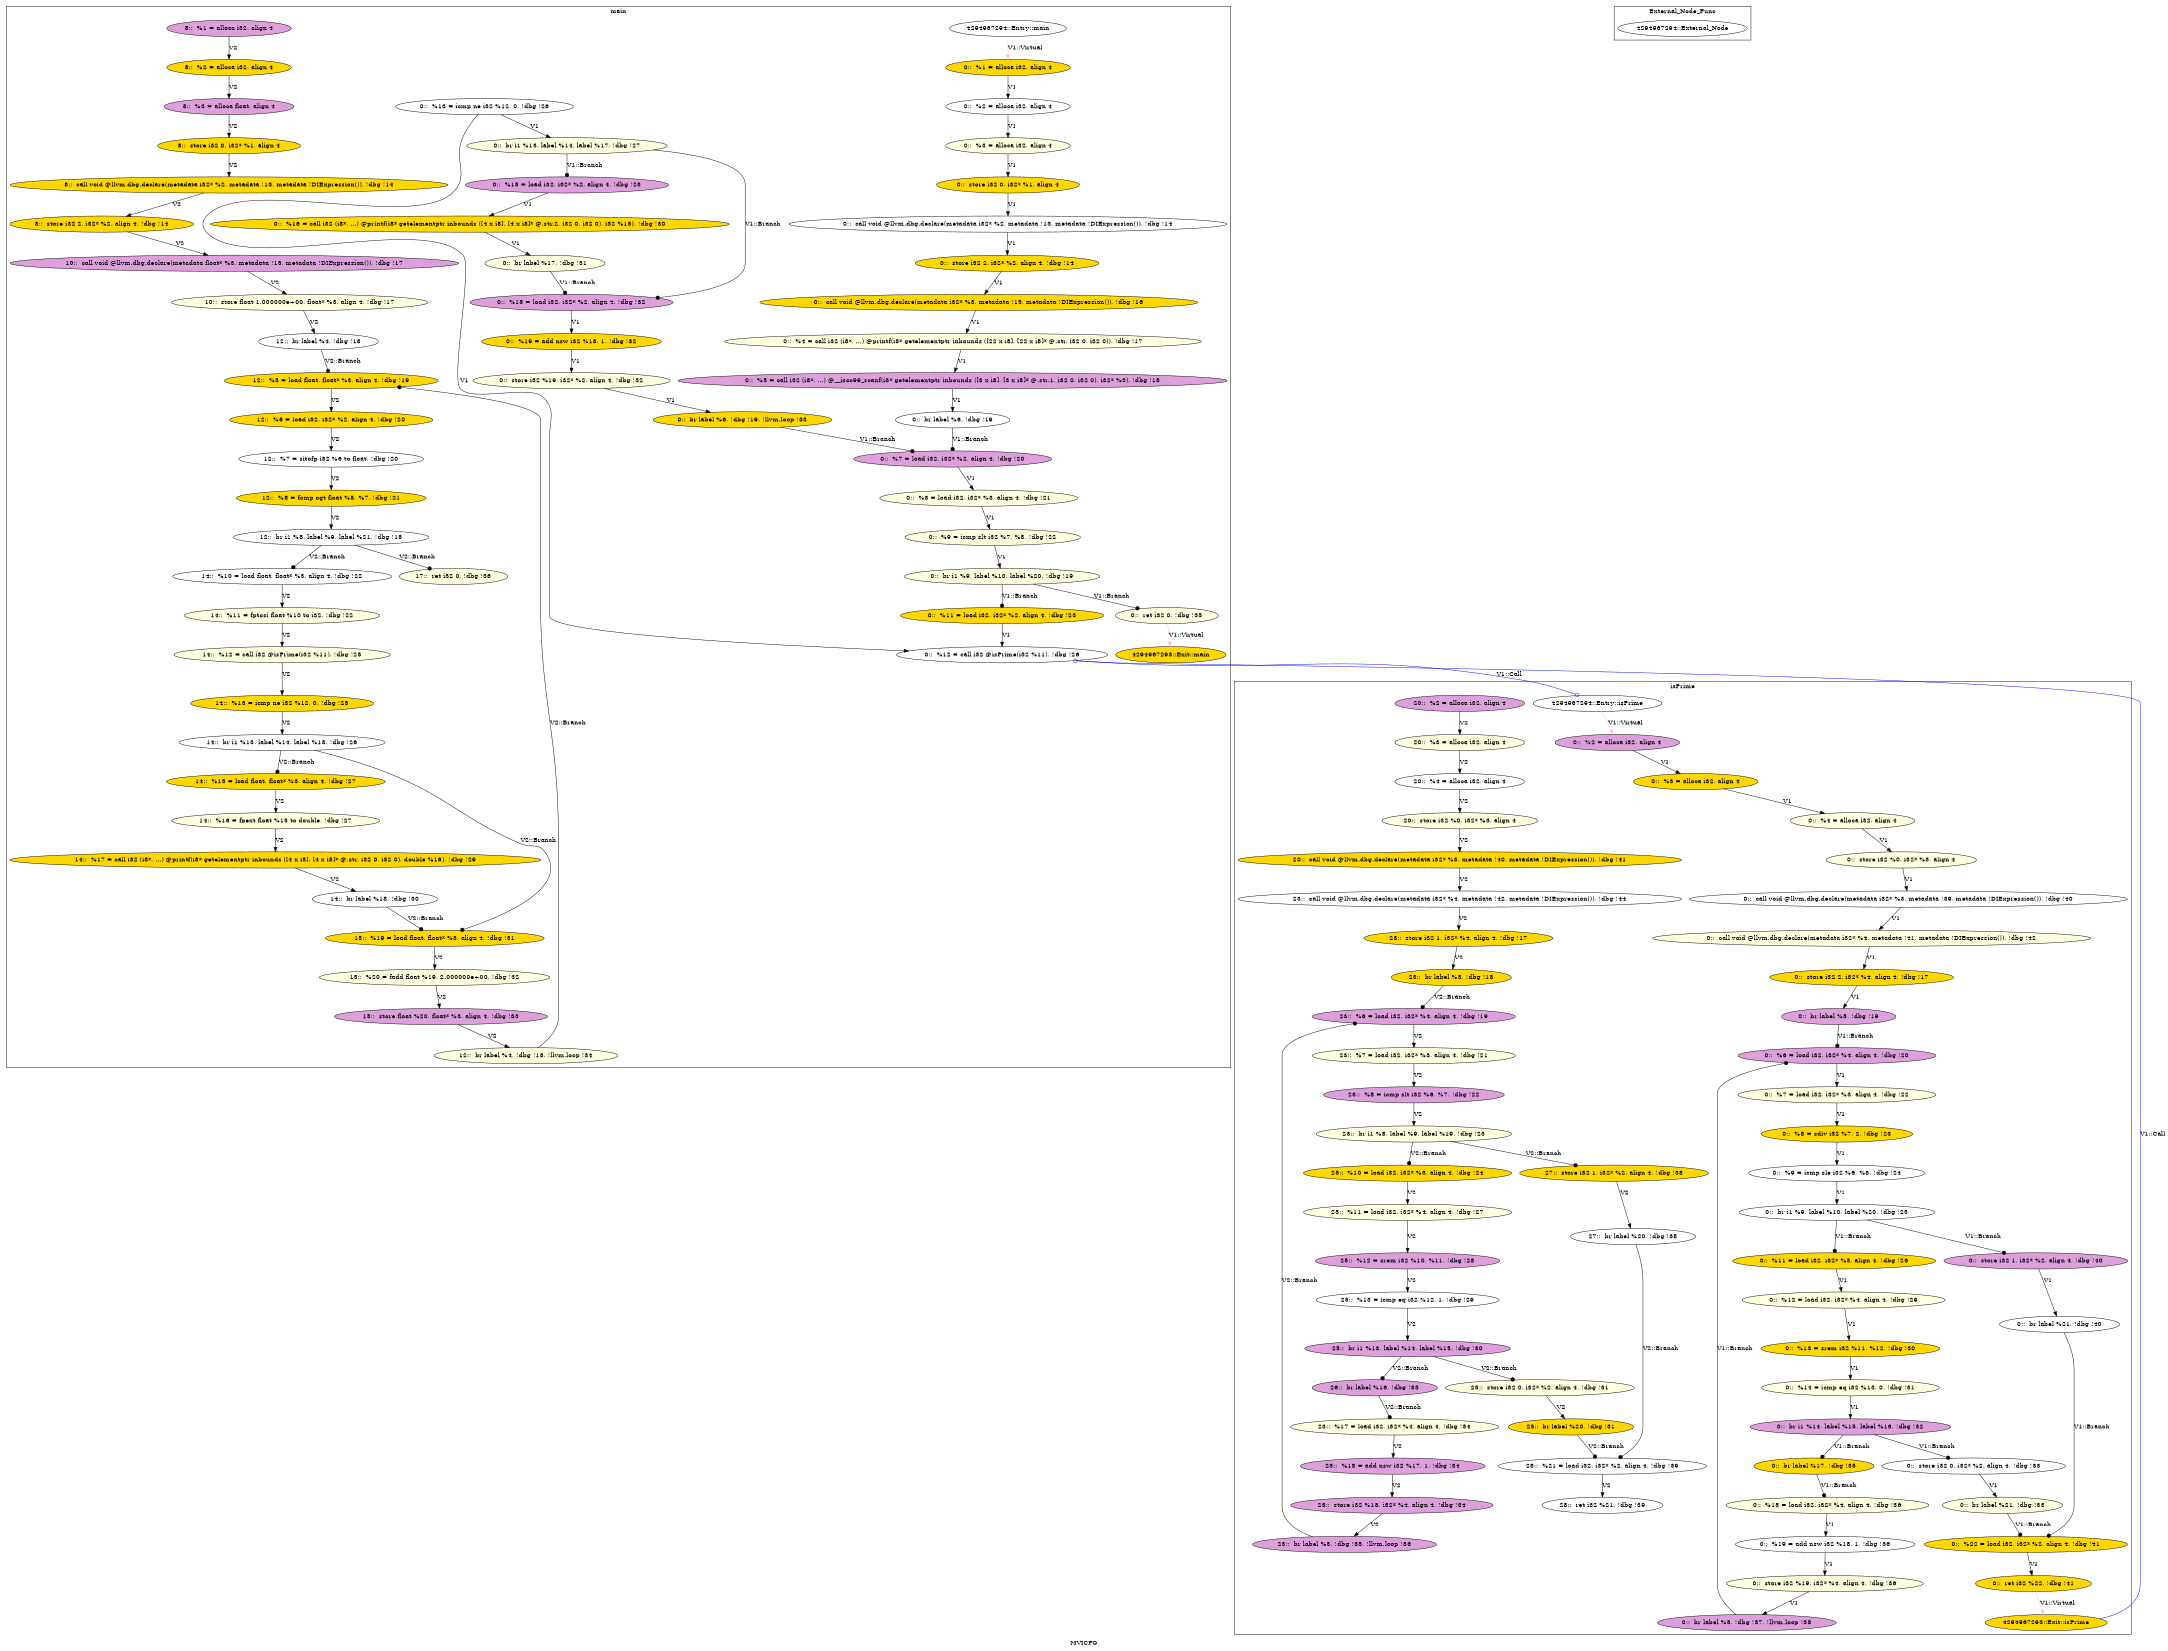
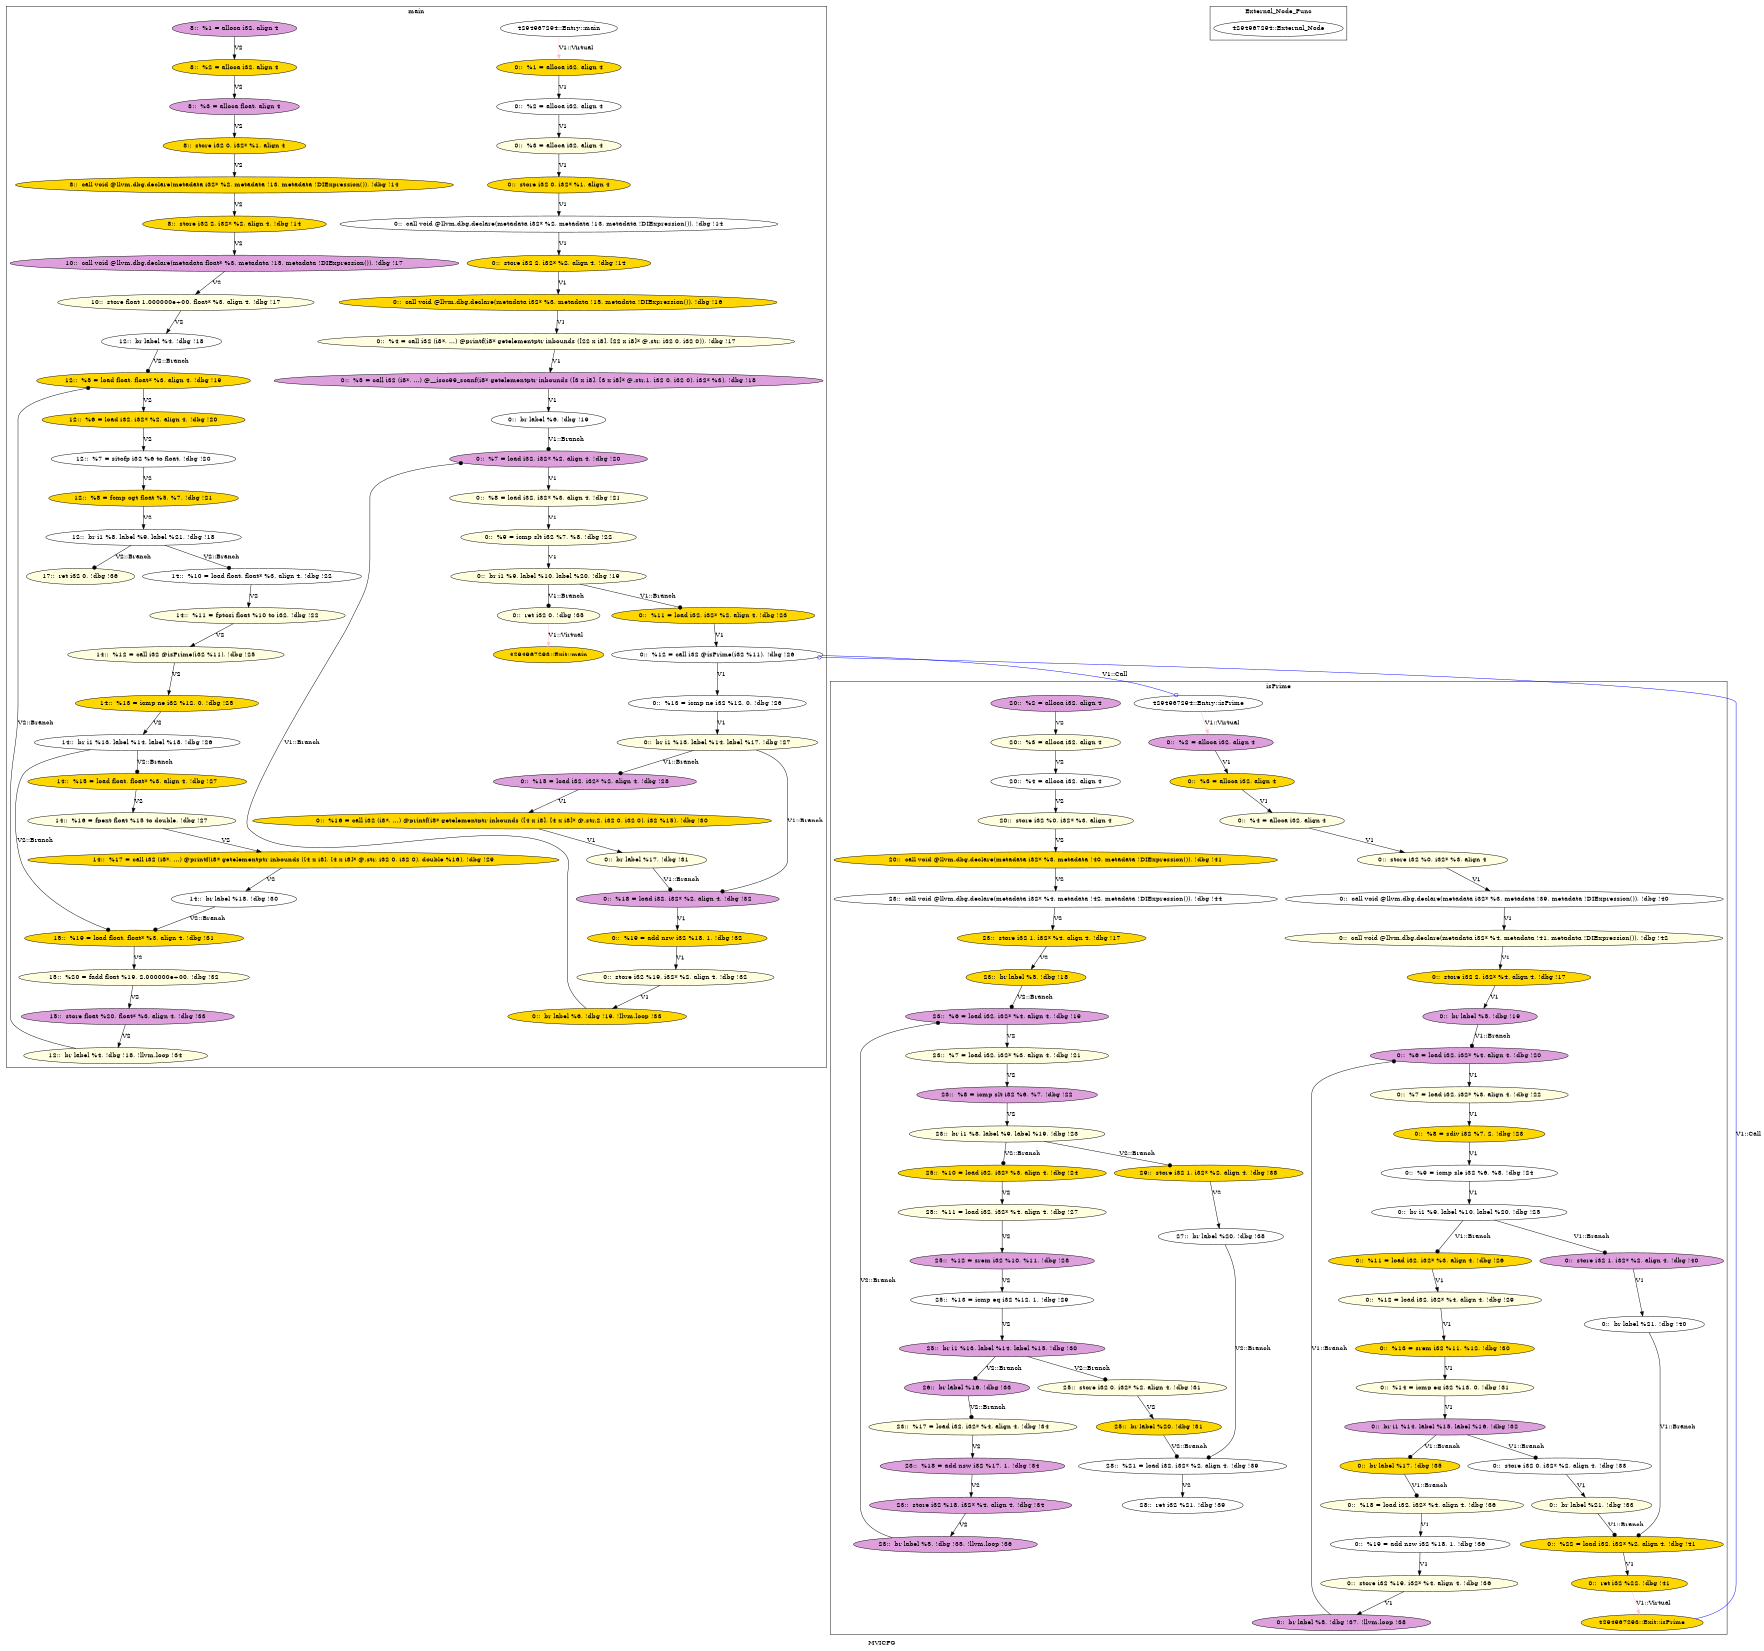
(459, 345) -> (717, 677)
(1614, 1173) -> (1209, 1173)
